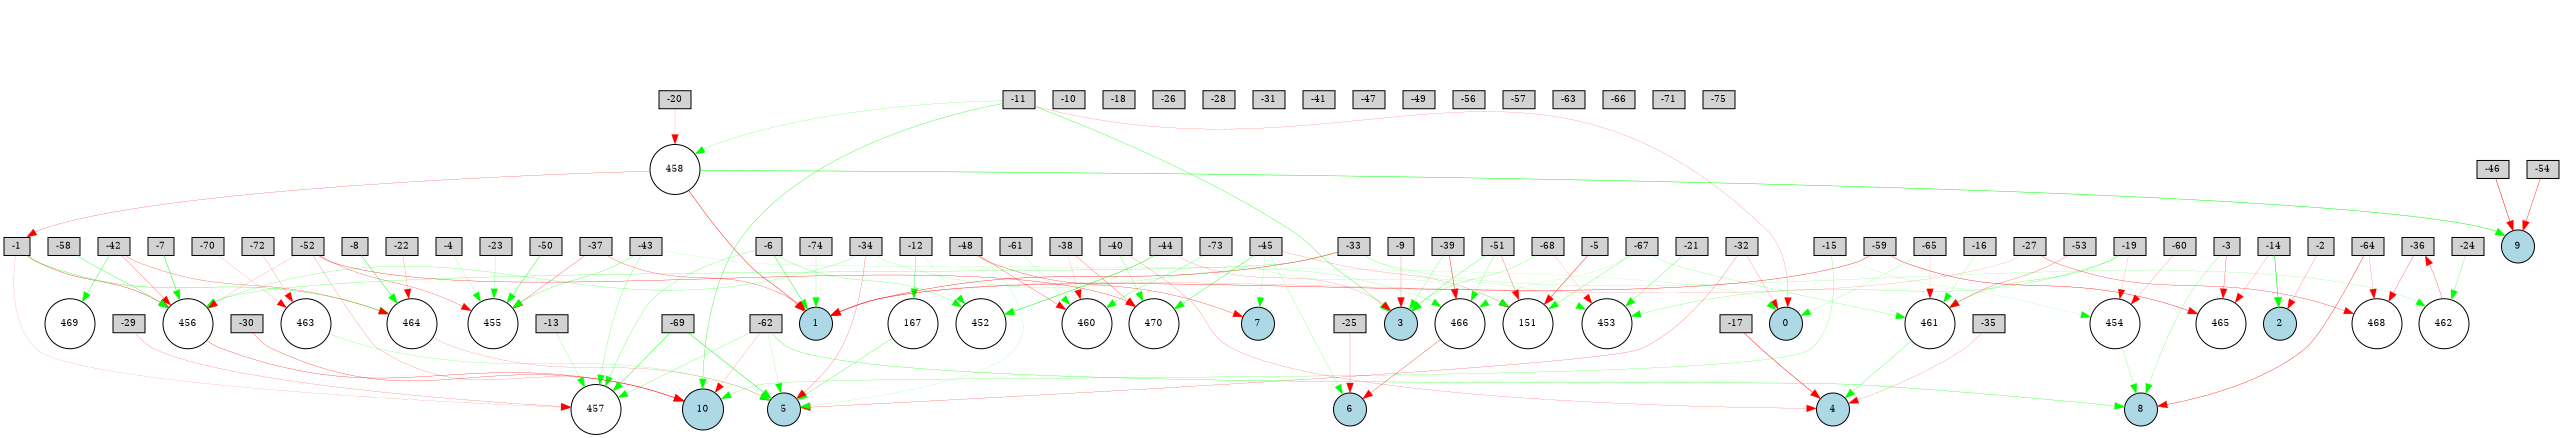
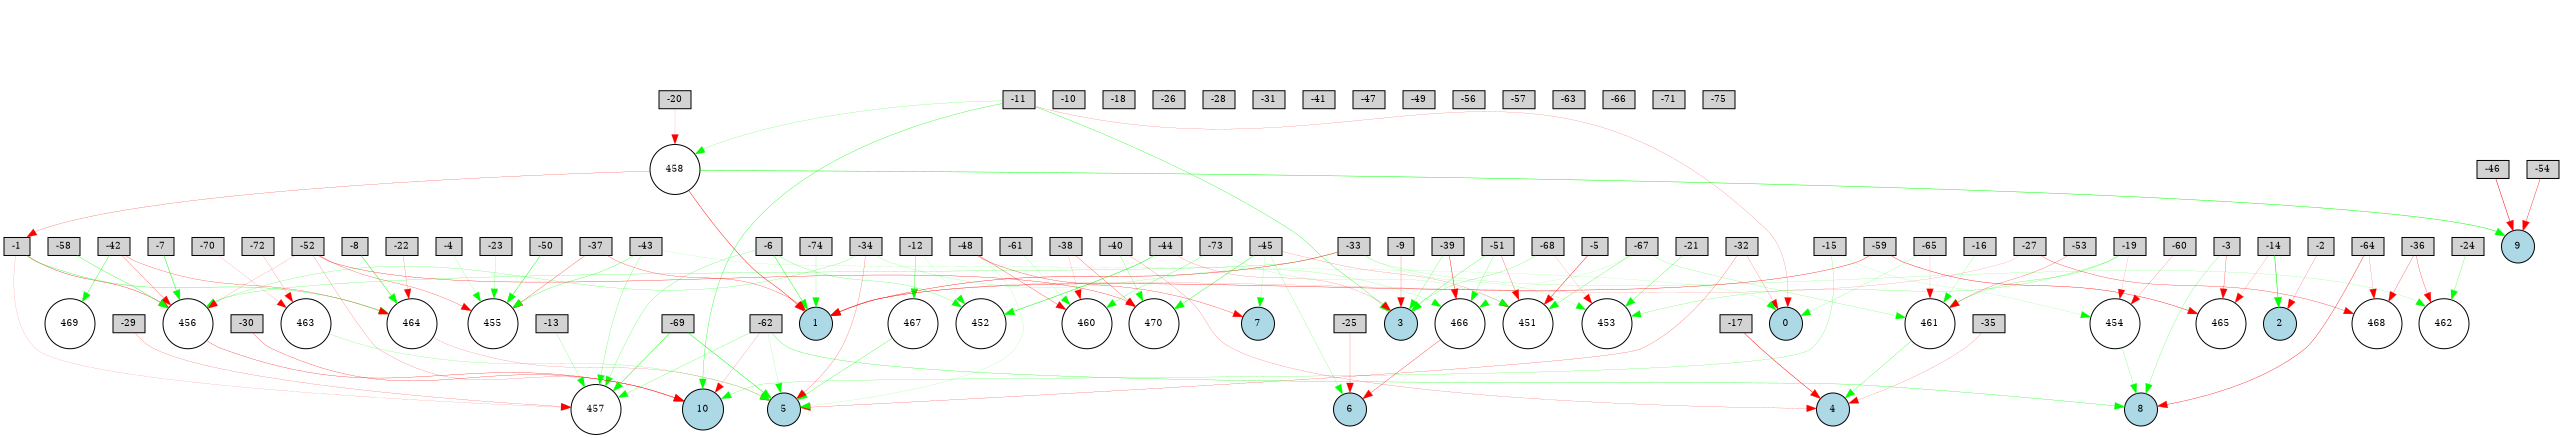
(2436, 281) -> (2421, 275)
(913, 324) -> (913, 324)
(1528, 324) -> (1528, 324)
